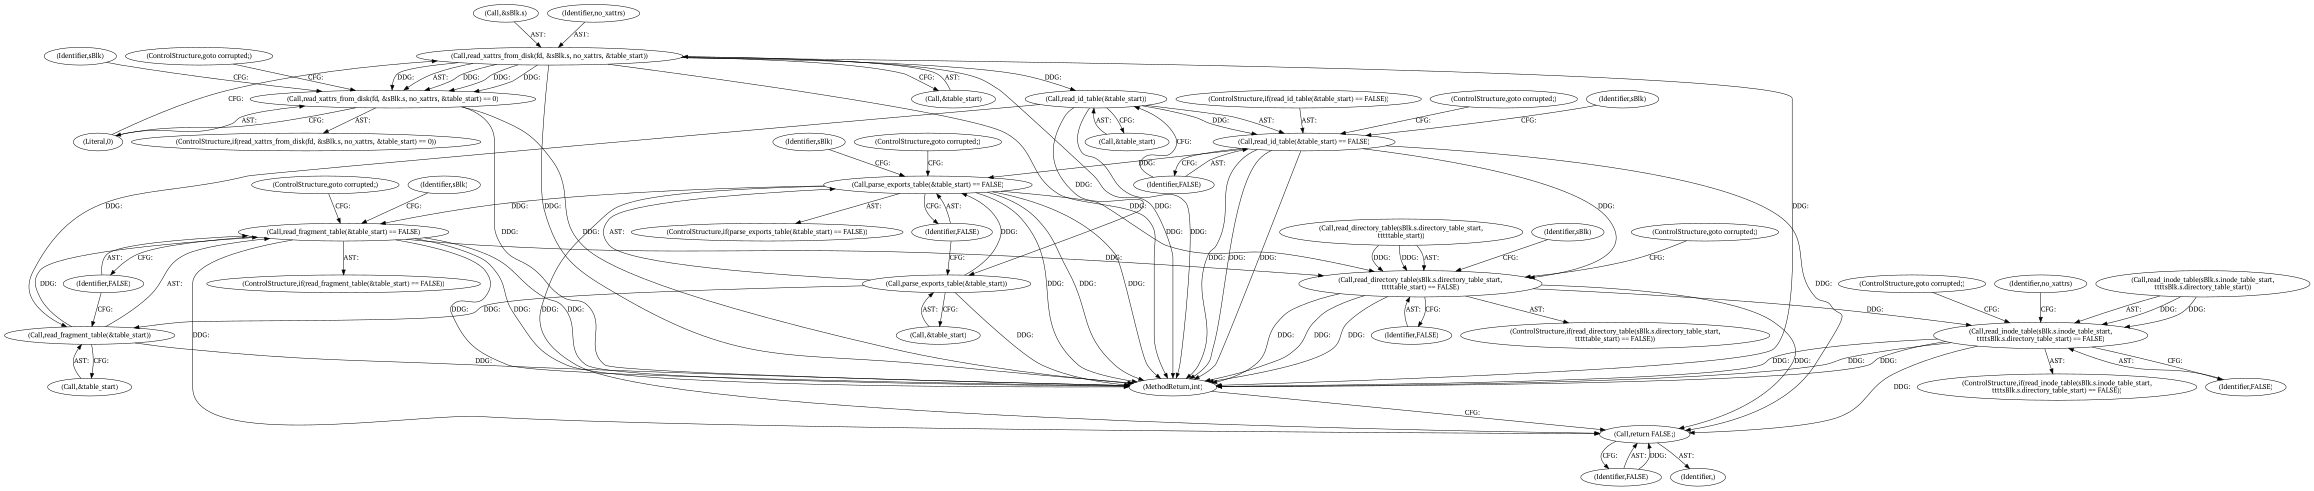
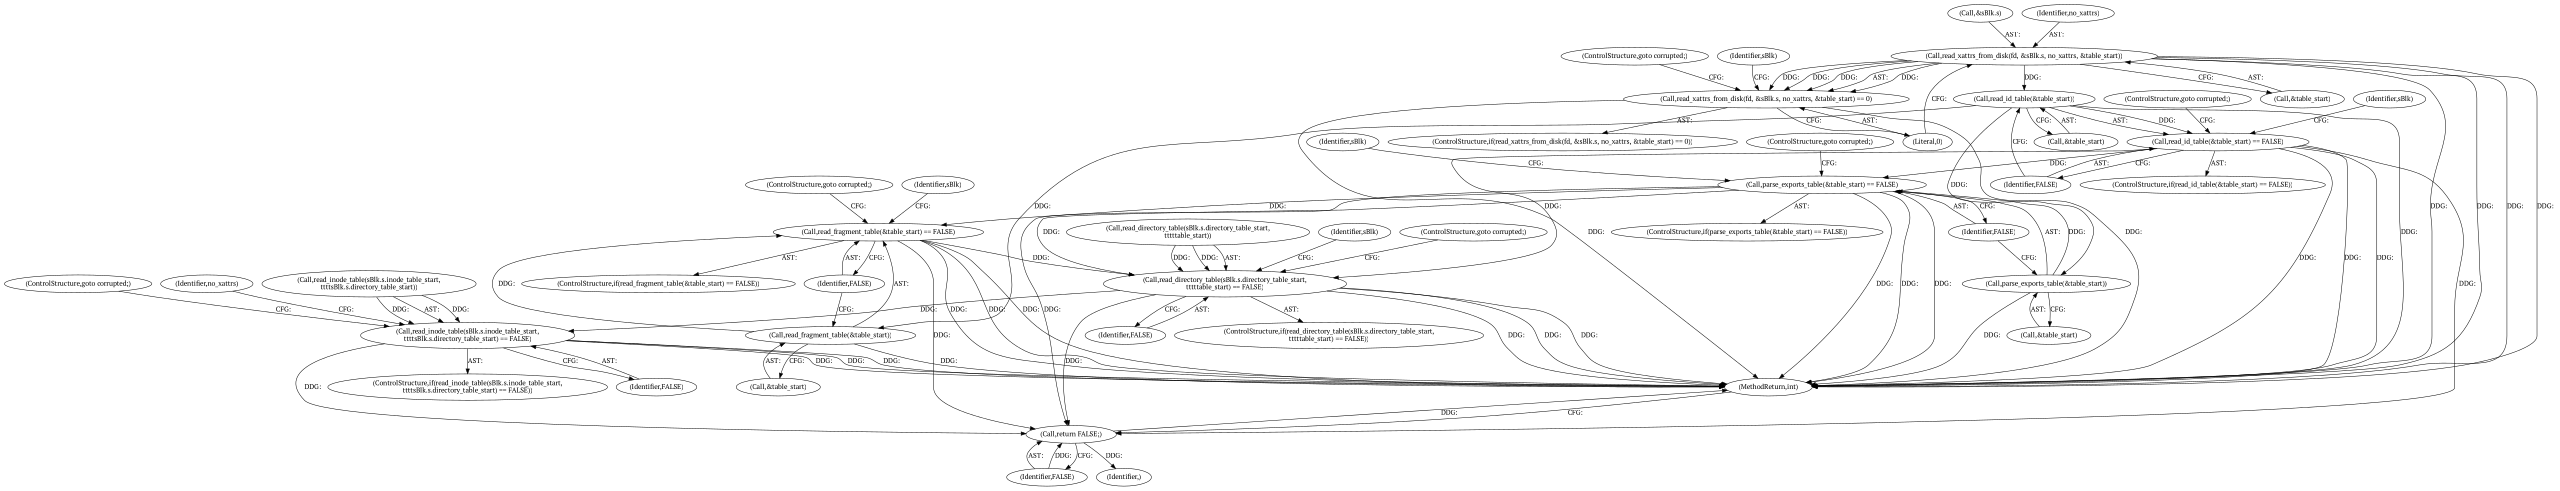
(1301, 118) -> (2211, 161)
(500, 303) -> none
none -> (1418, 411)
(1687, 456) -> (1115, 456)
